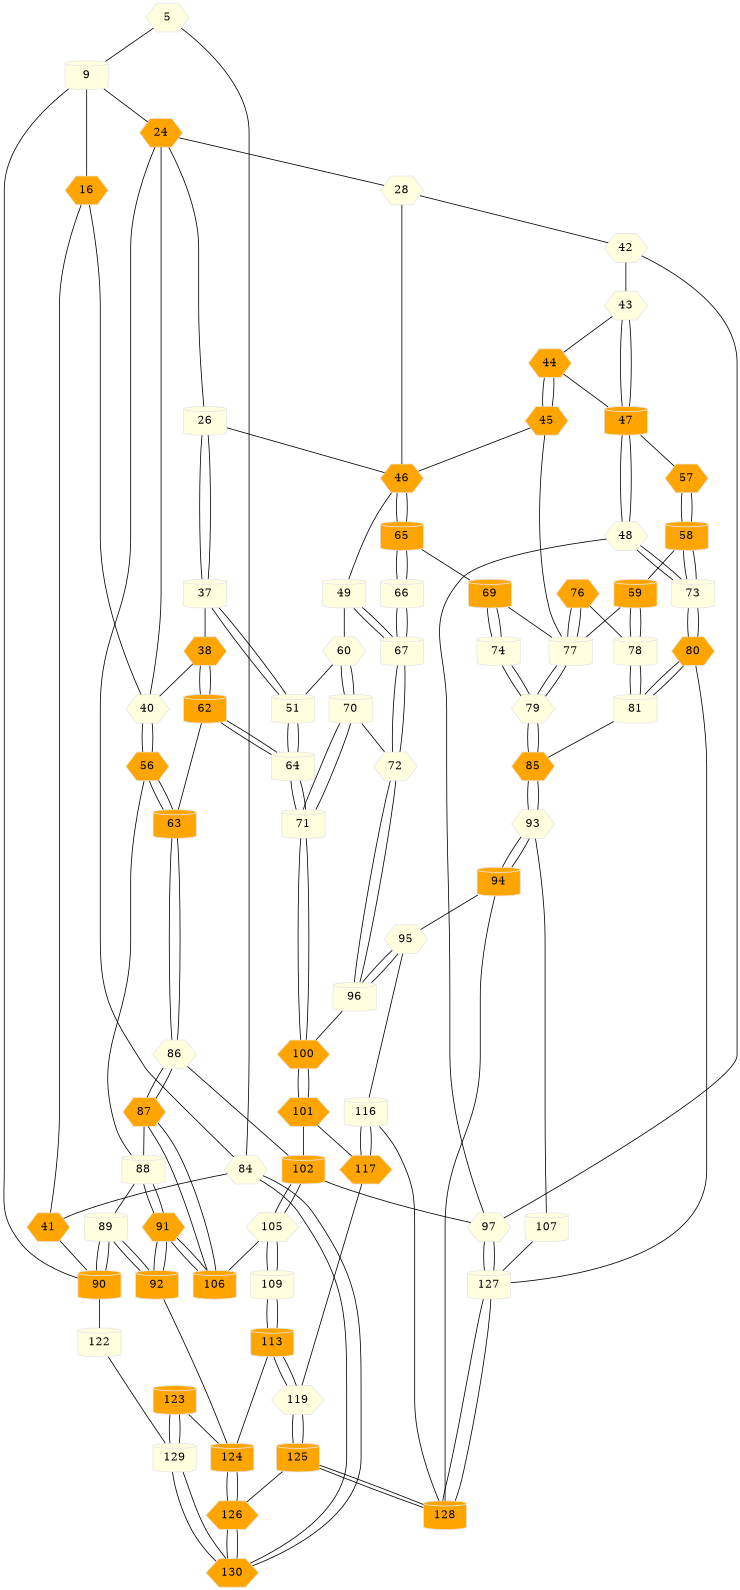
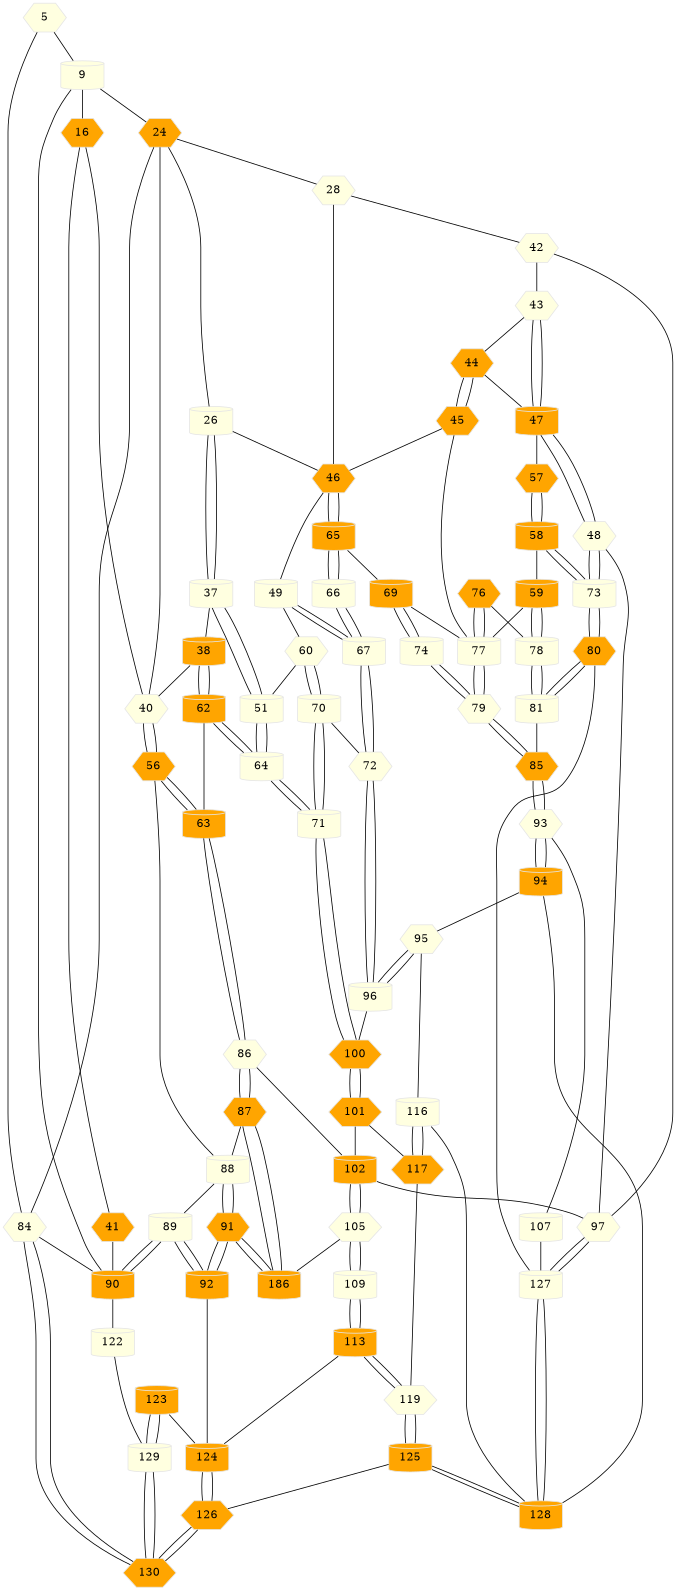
(205, 651) -> (204, 651)
(140, 1194) -> (66, 1254)
(215, 1285) -> (279, 1285)
